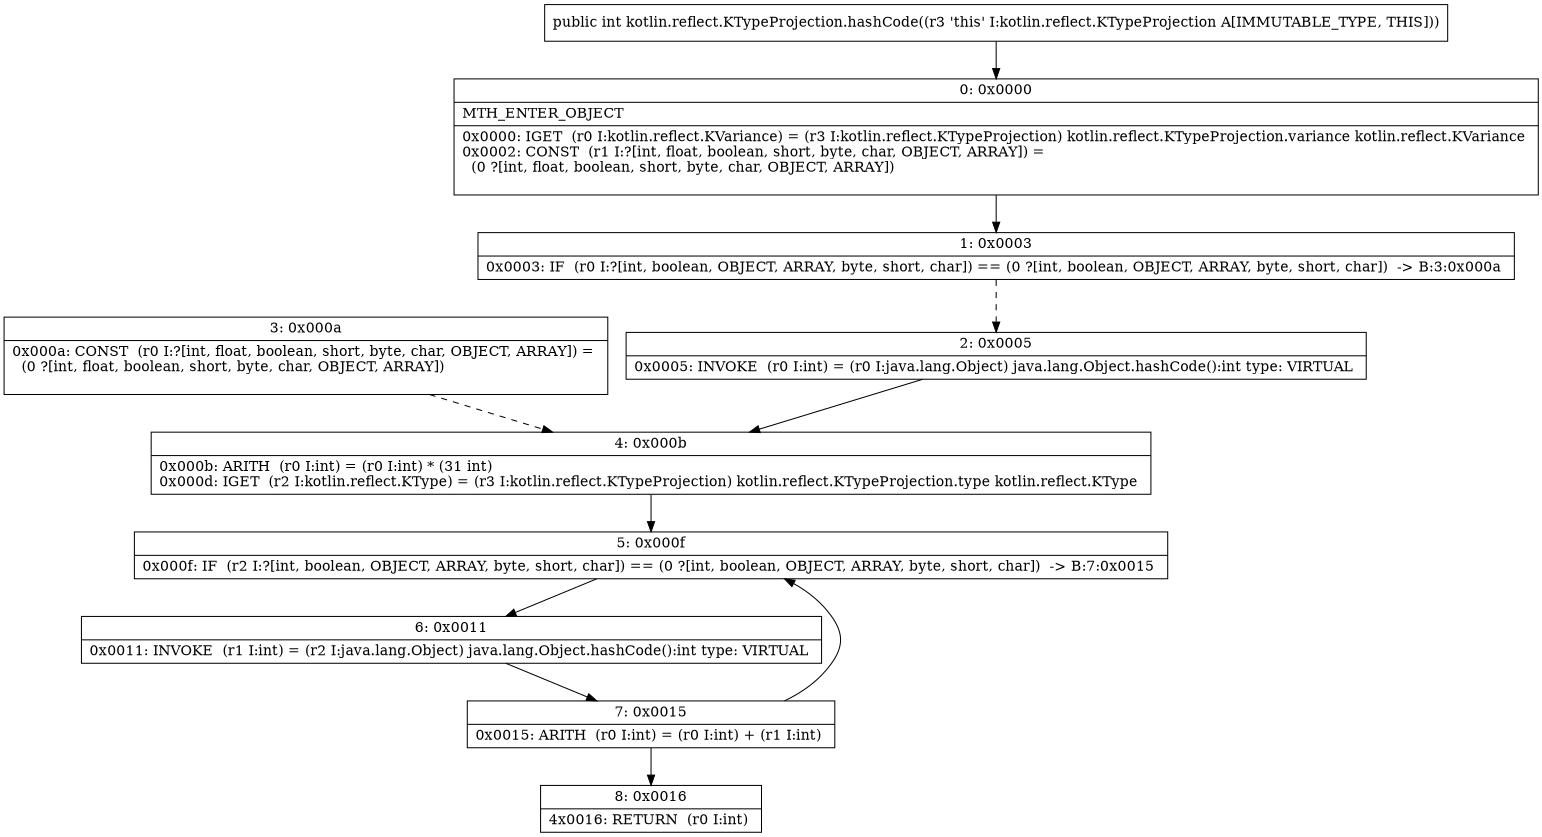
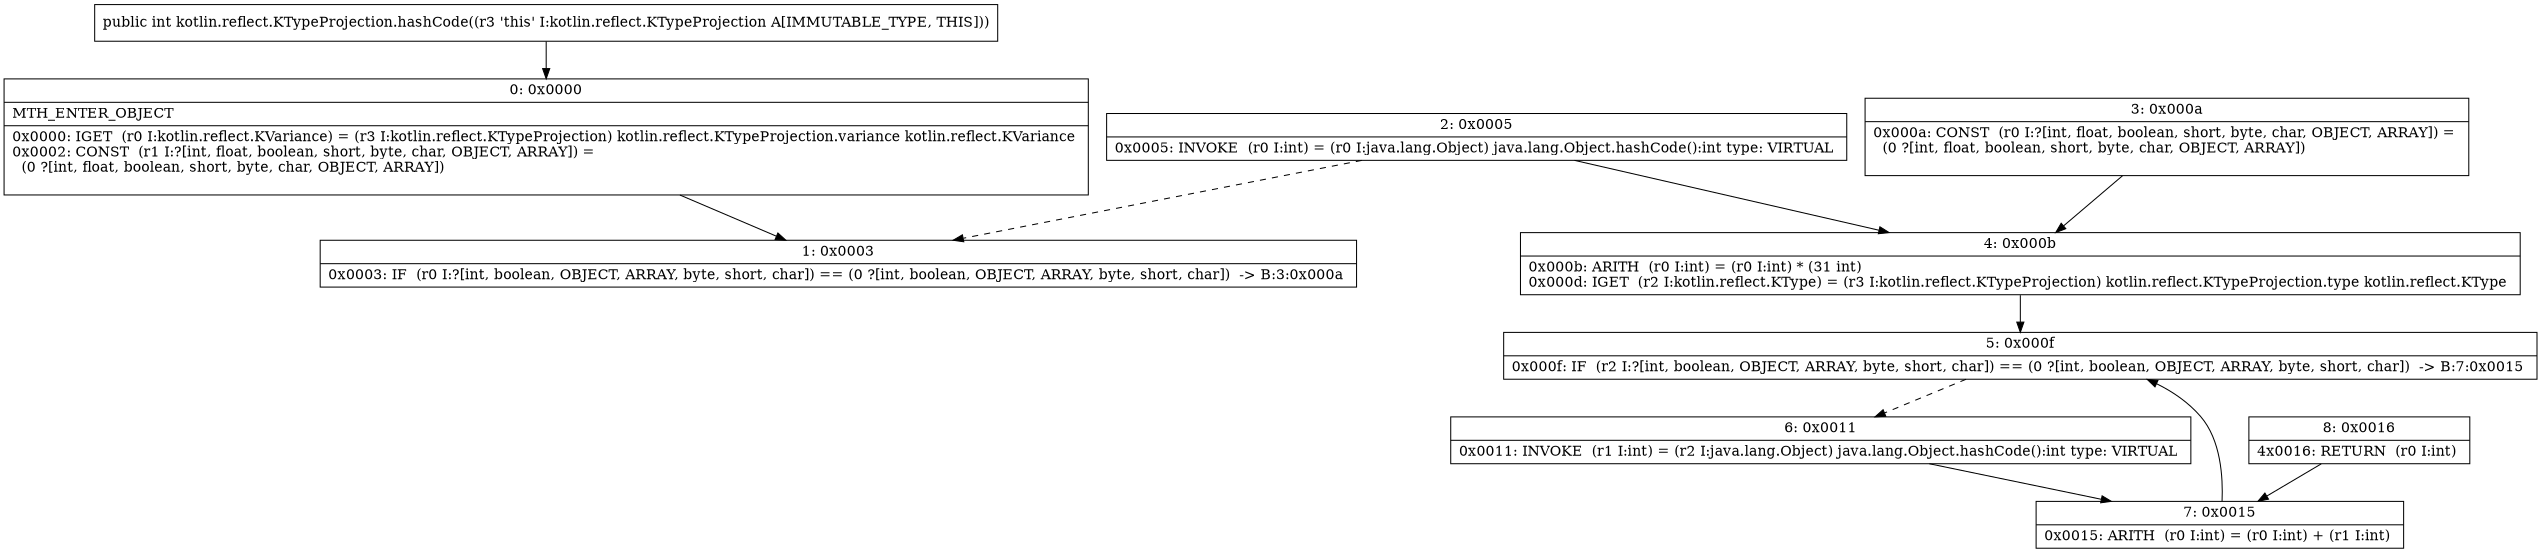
(996, 301) -> (1163, 199)
(486, 412) -> (2093, 201)
(556, 596) -> (1925, 396)
(651, 761) -> (2294, 480)
